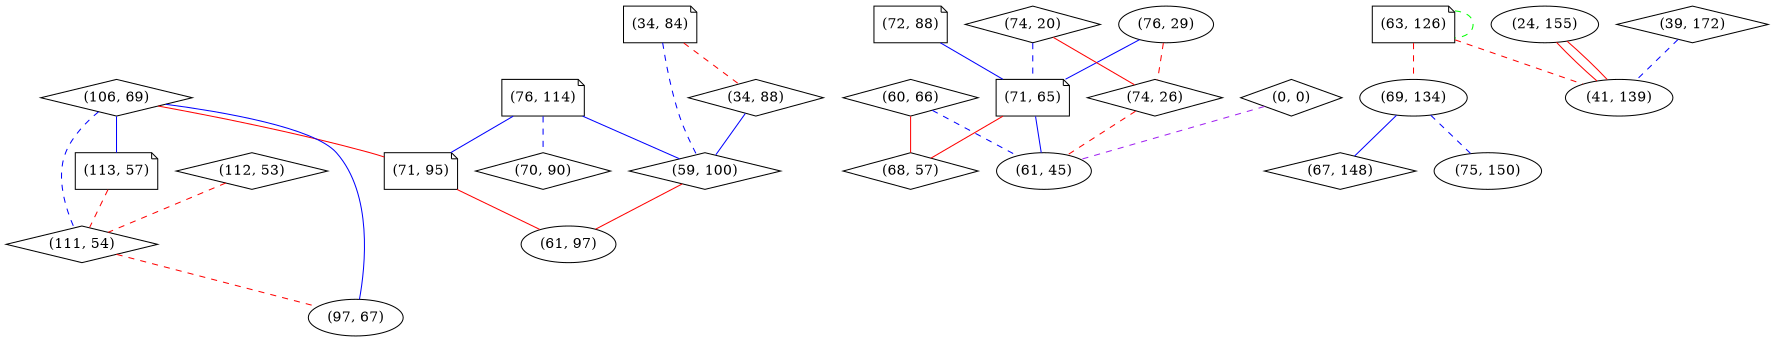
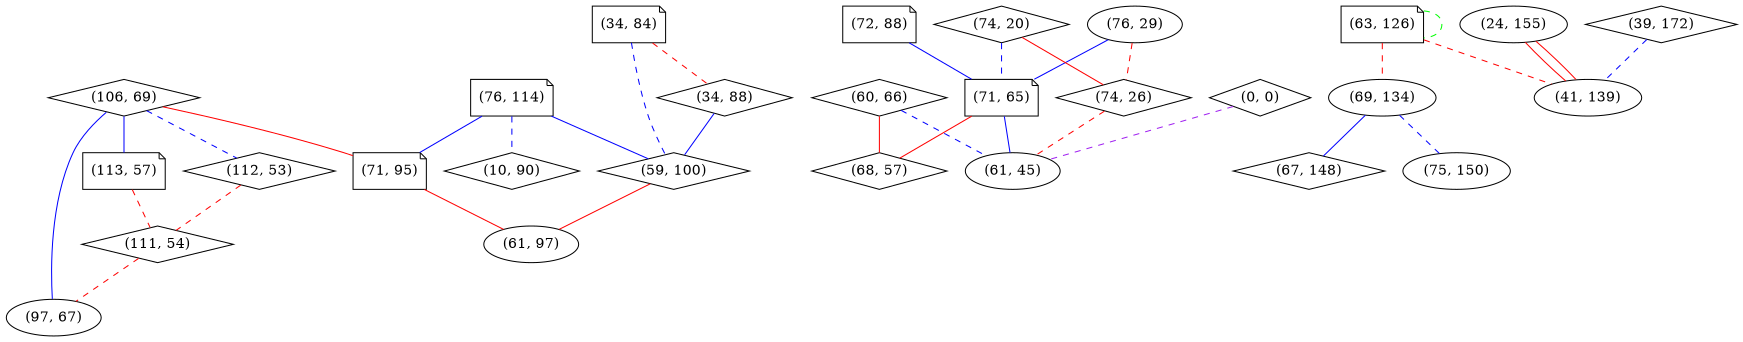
(63, 164) -> (192, 134)
(543, 171) -> (512, 171)
